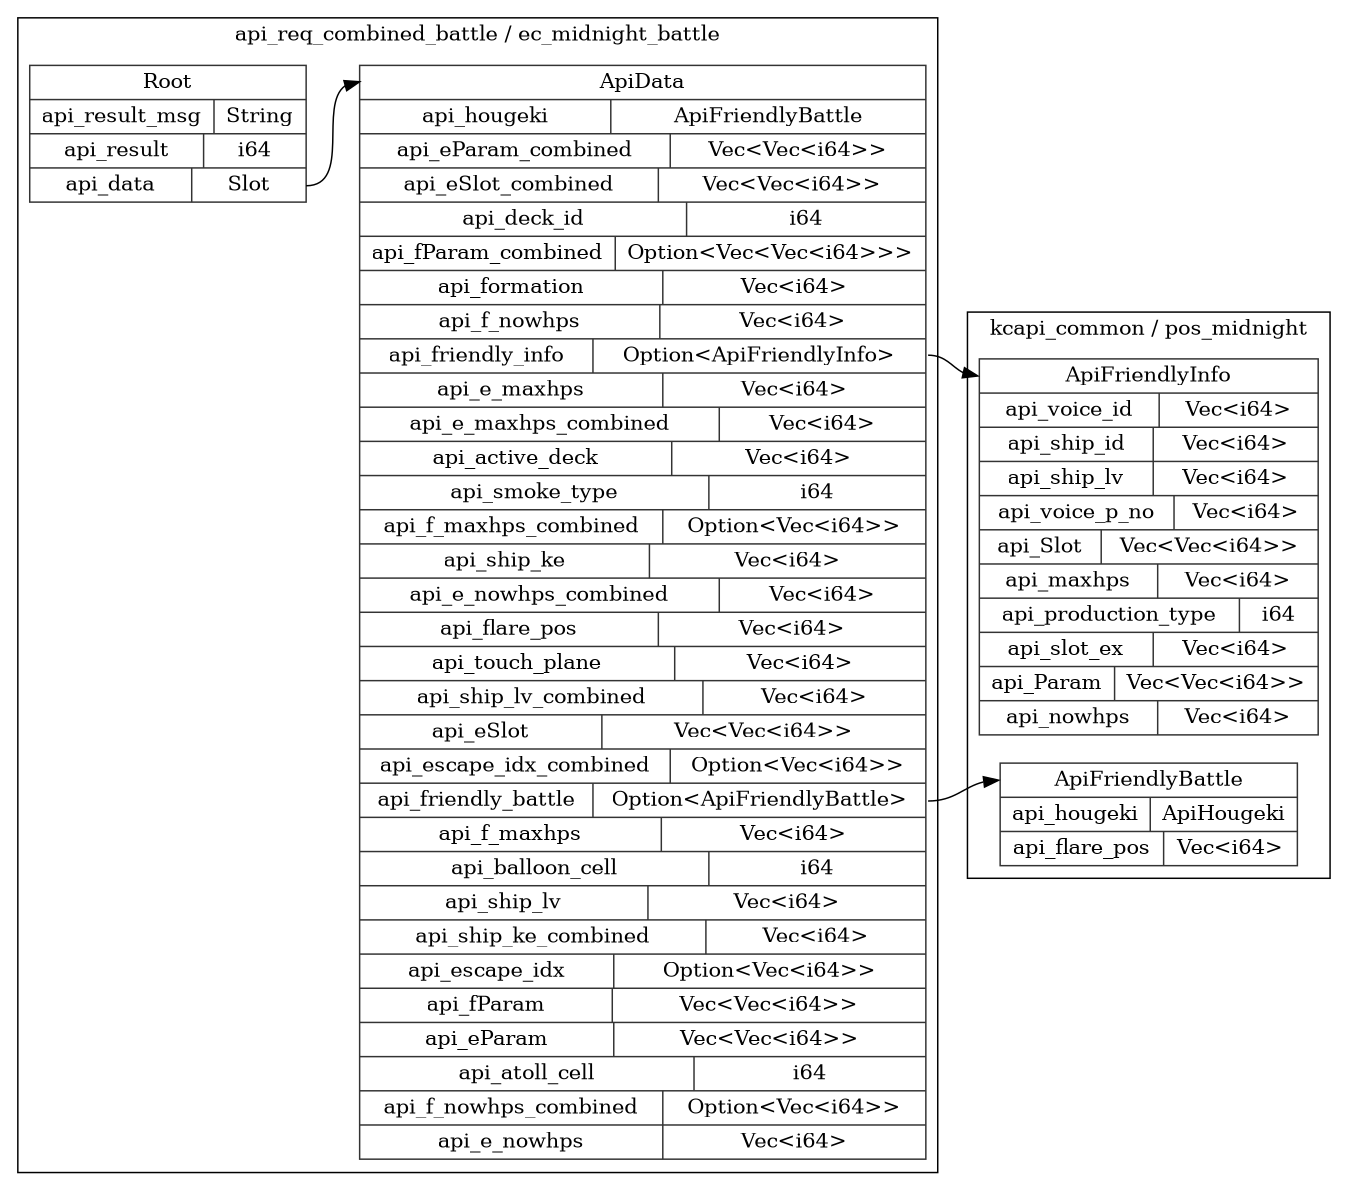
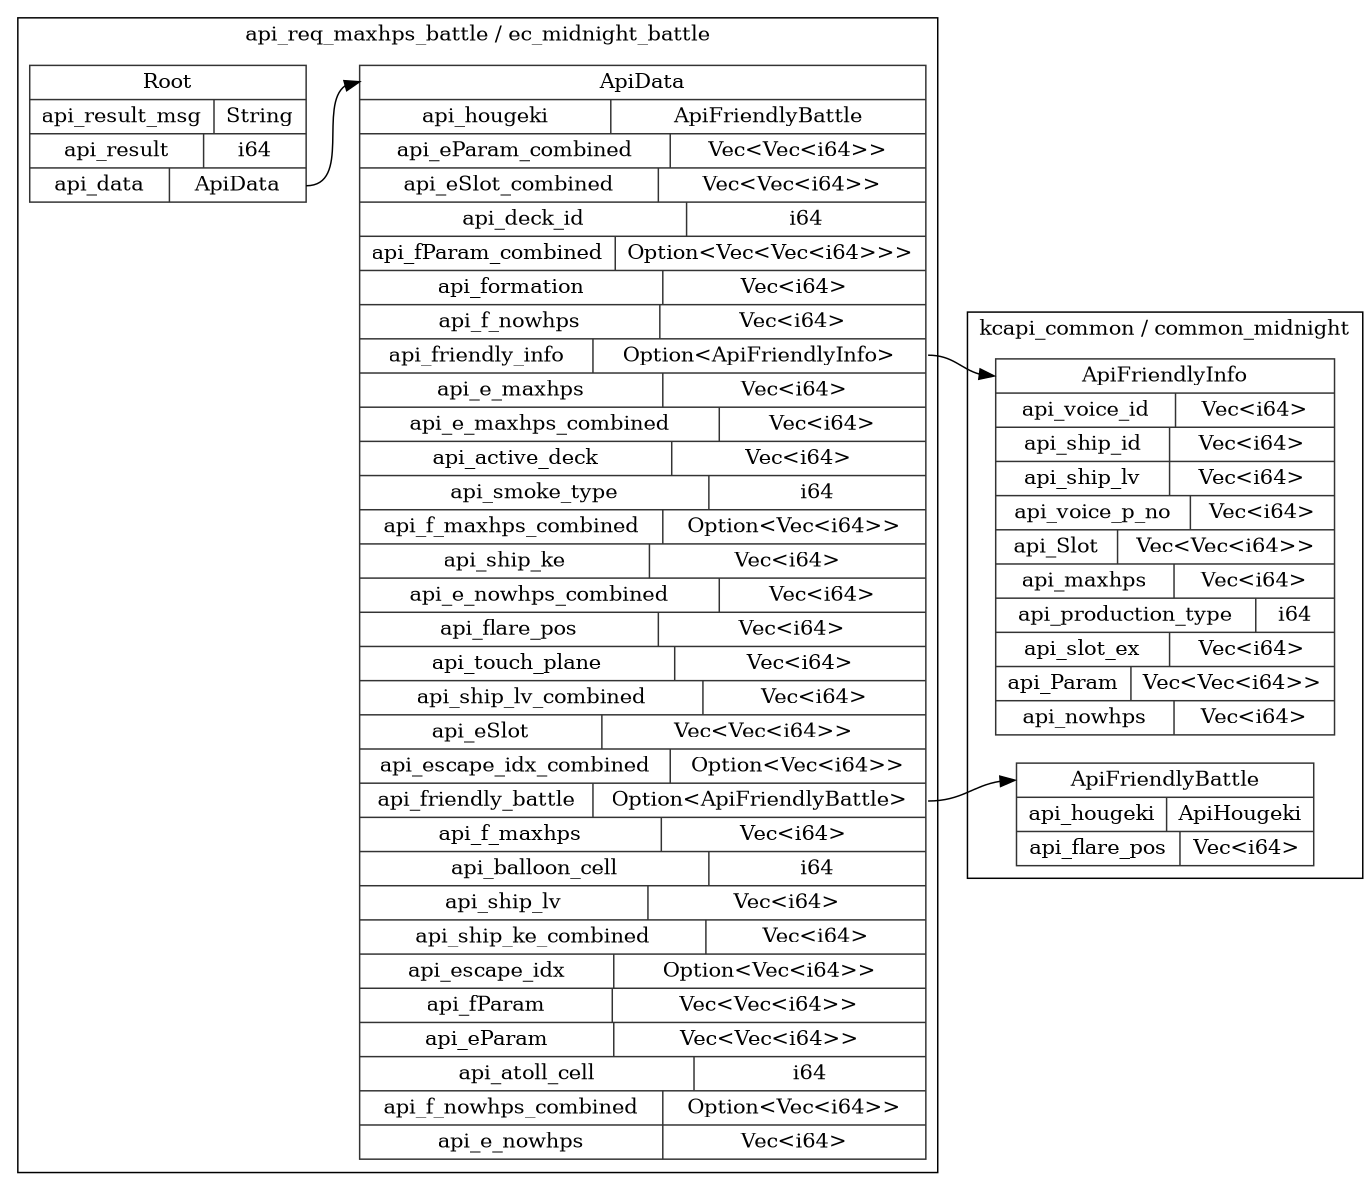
(478, 35) -> (478, 35)
(249, 184) -> (238, 184)
(1149, 329) -> (1165, 329)
